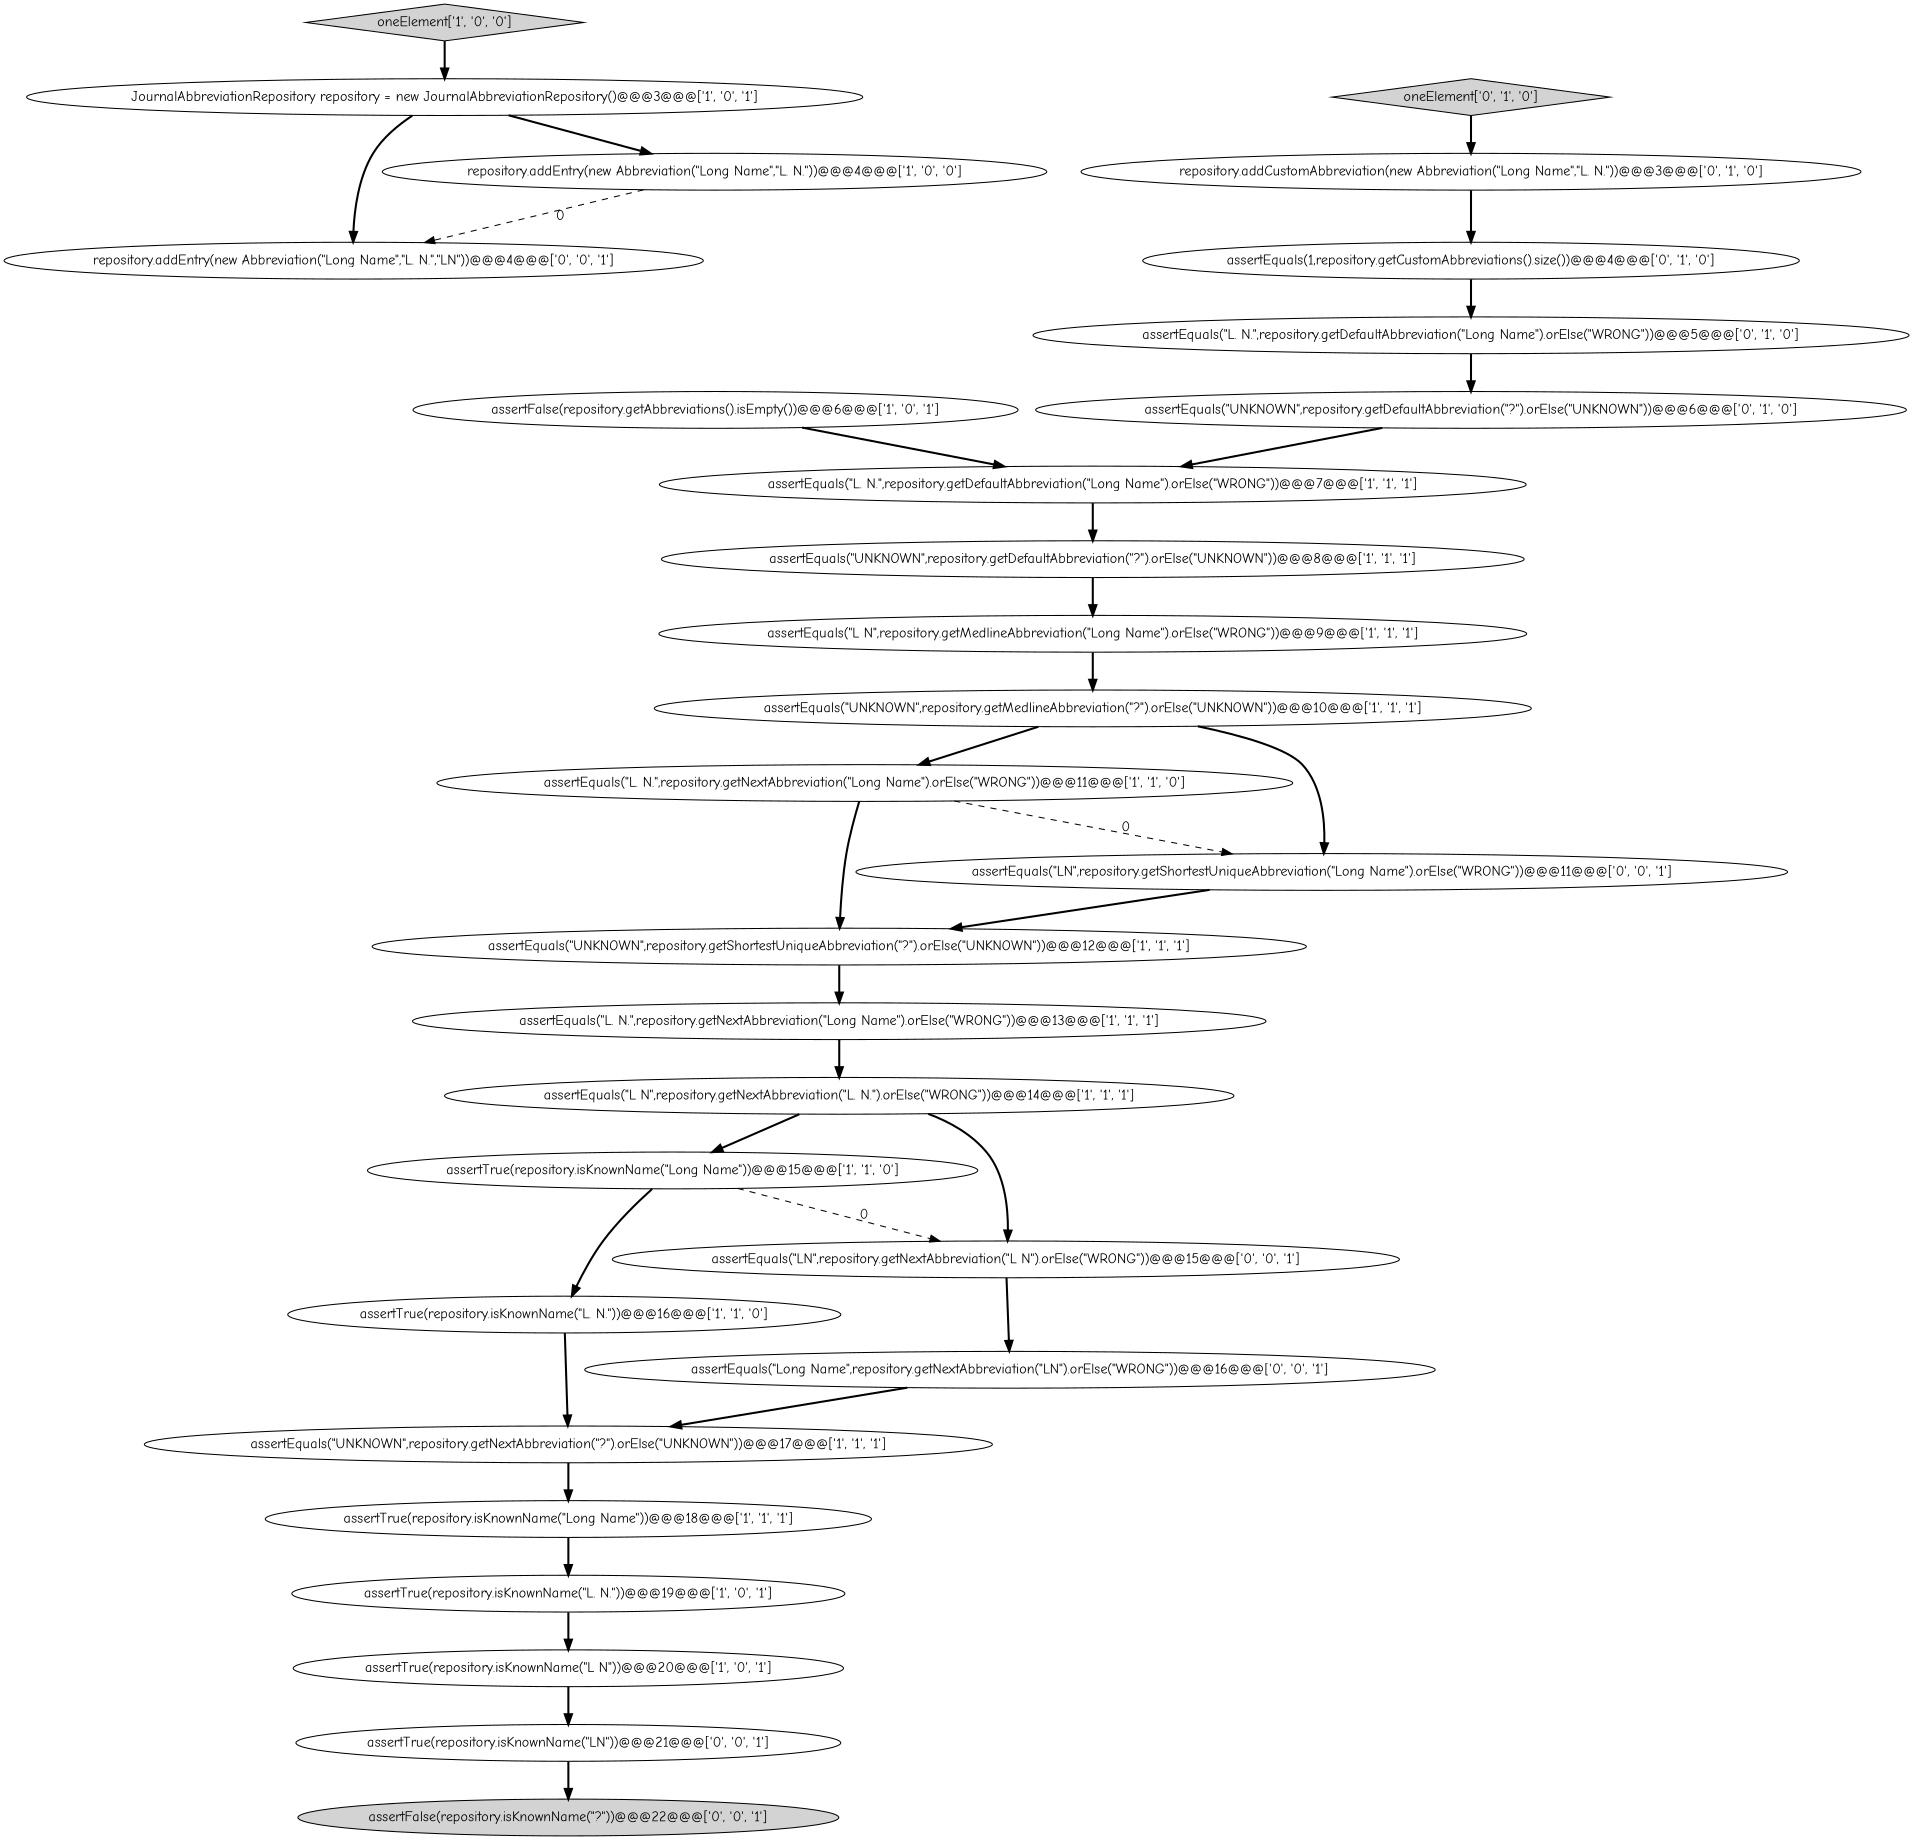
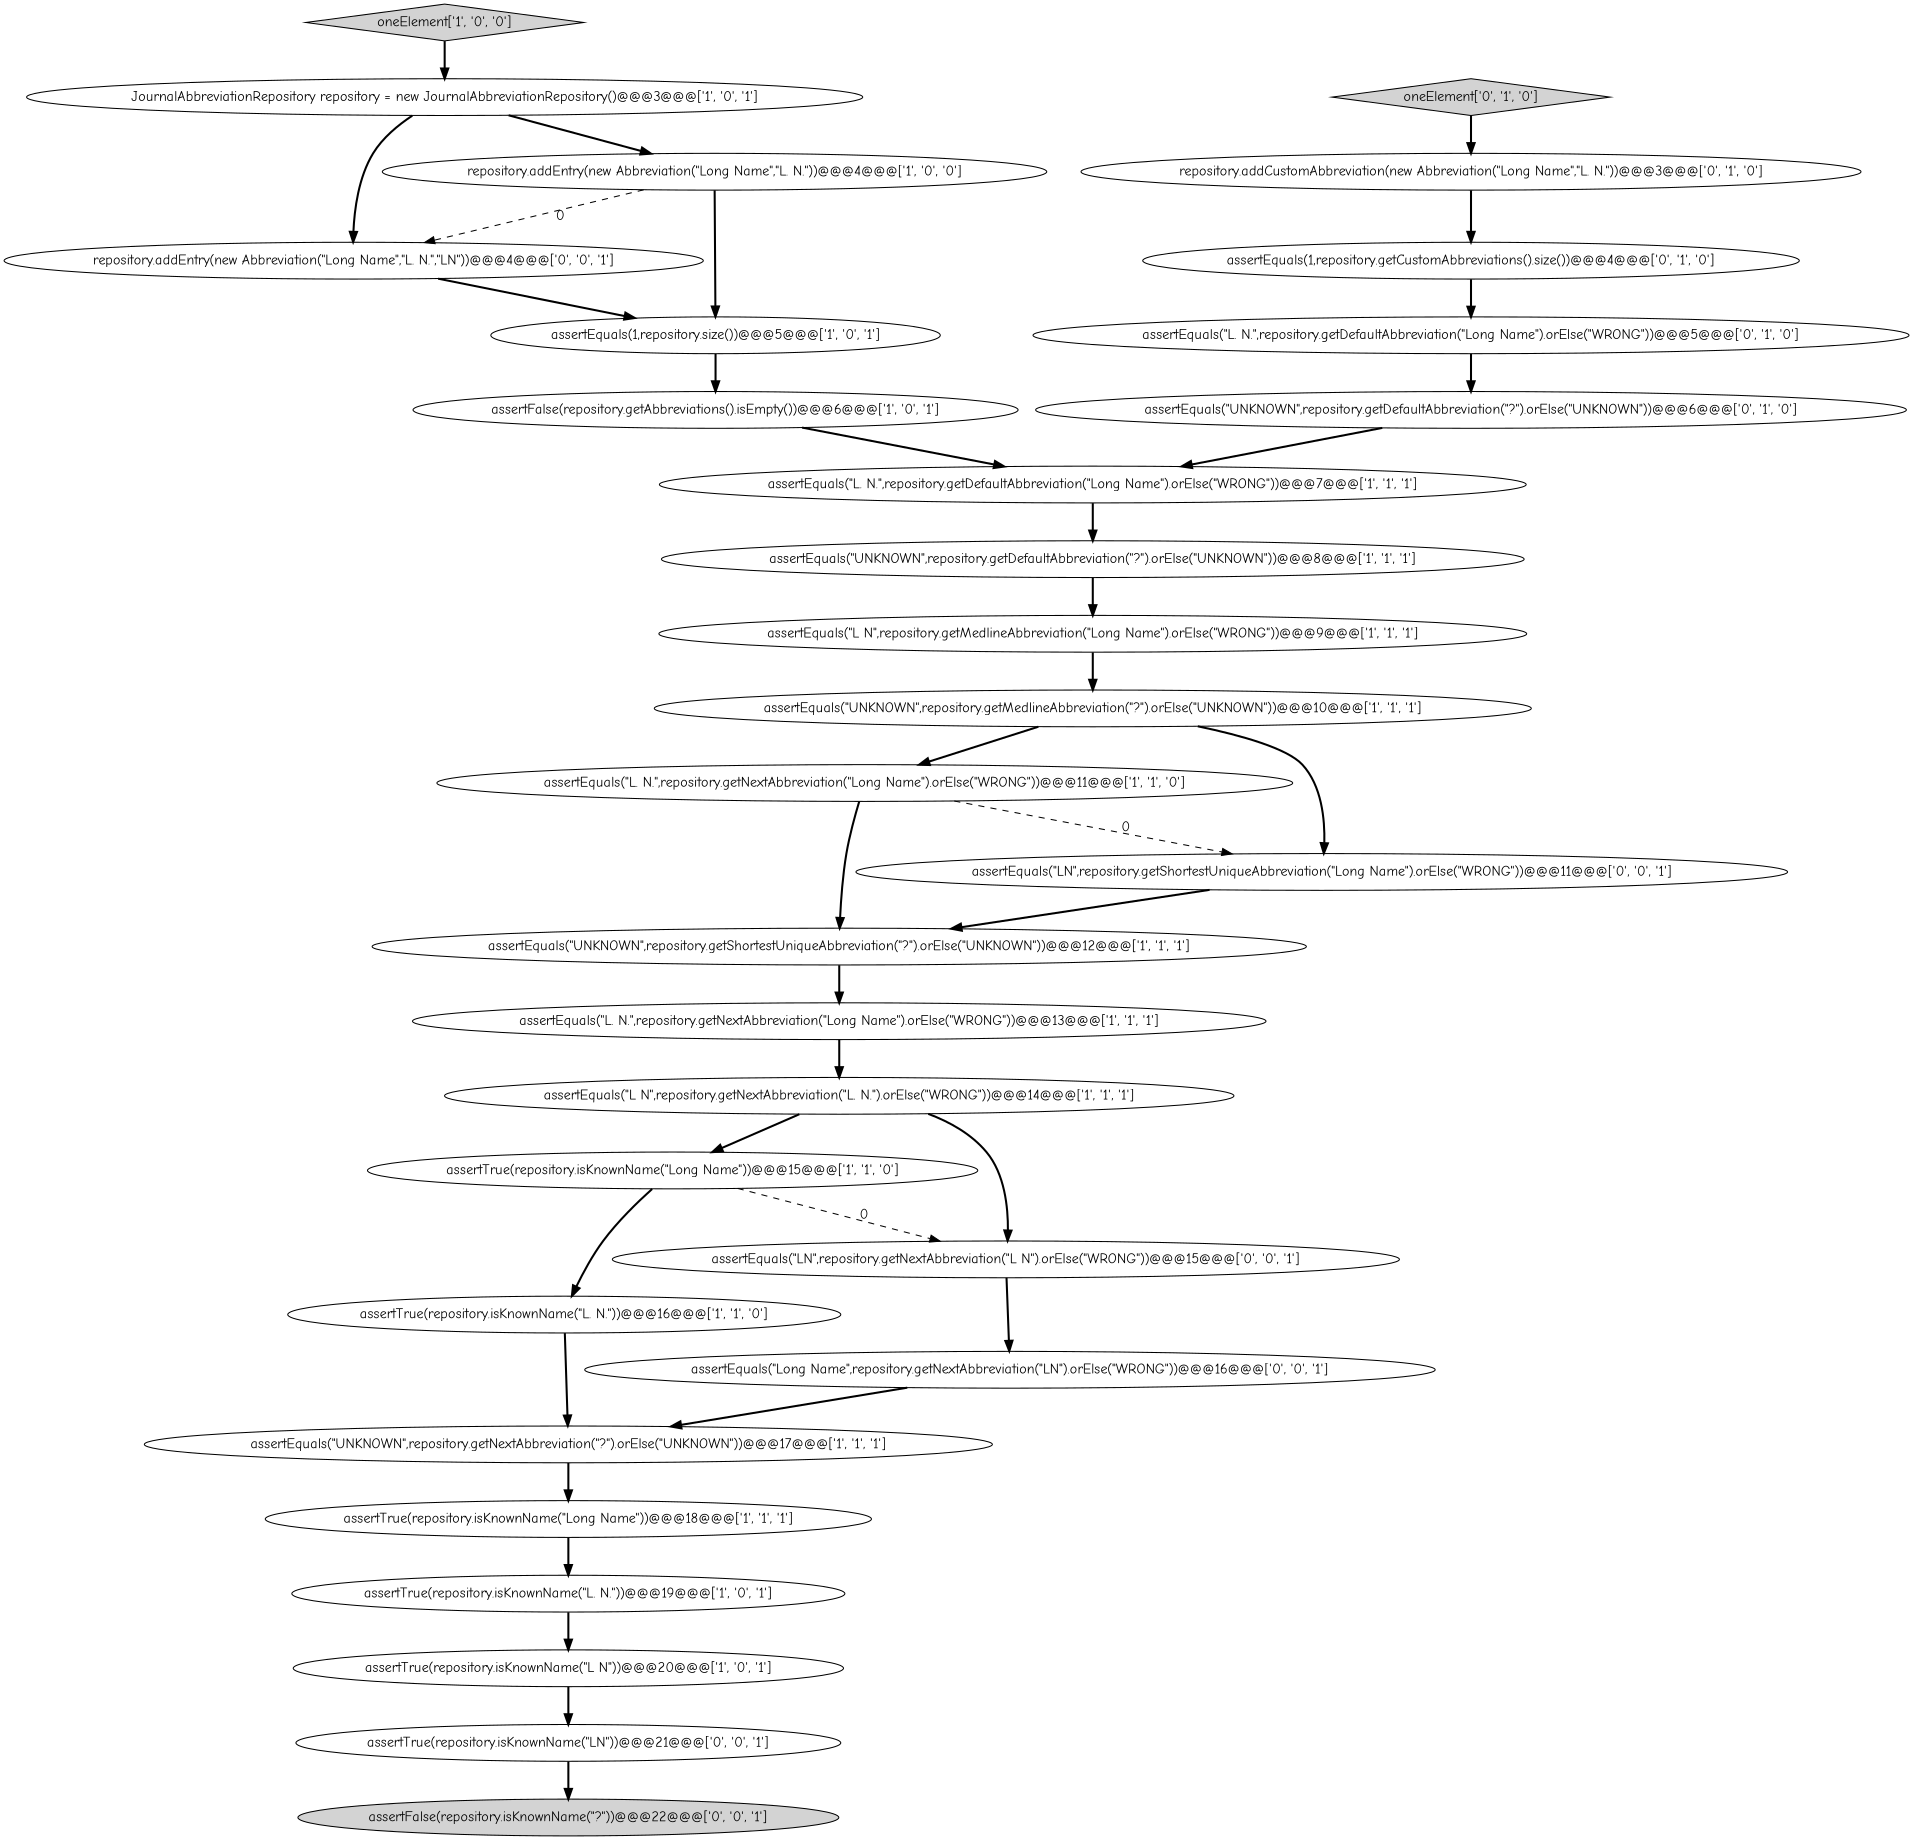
none -> (716, 335)
